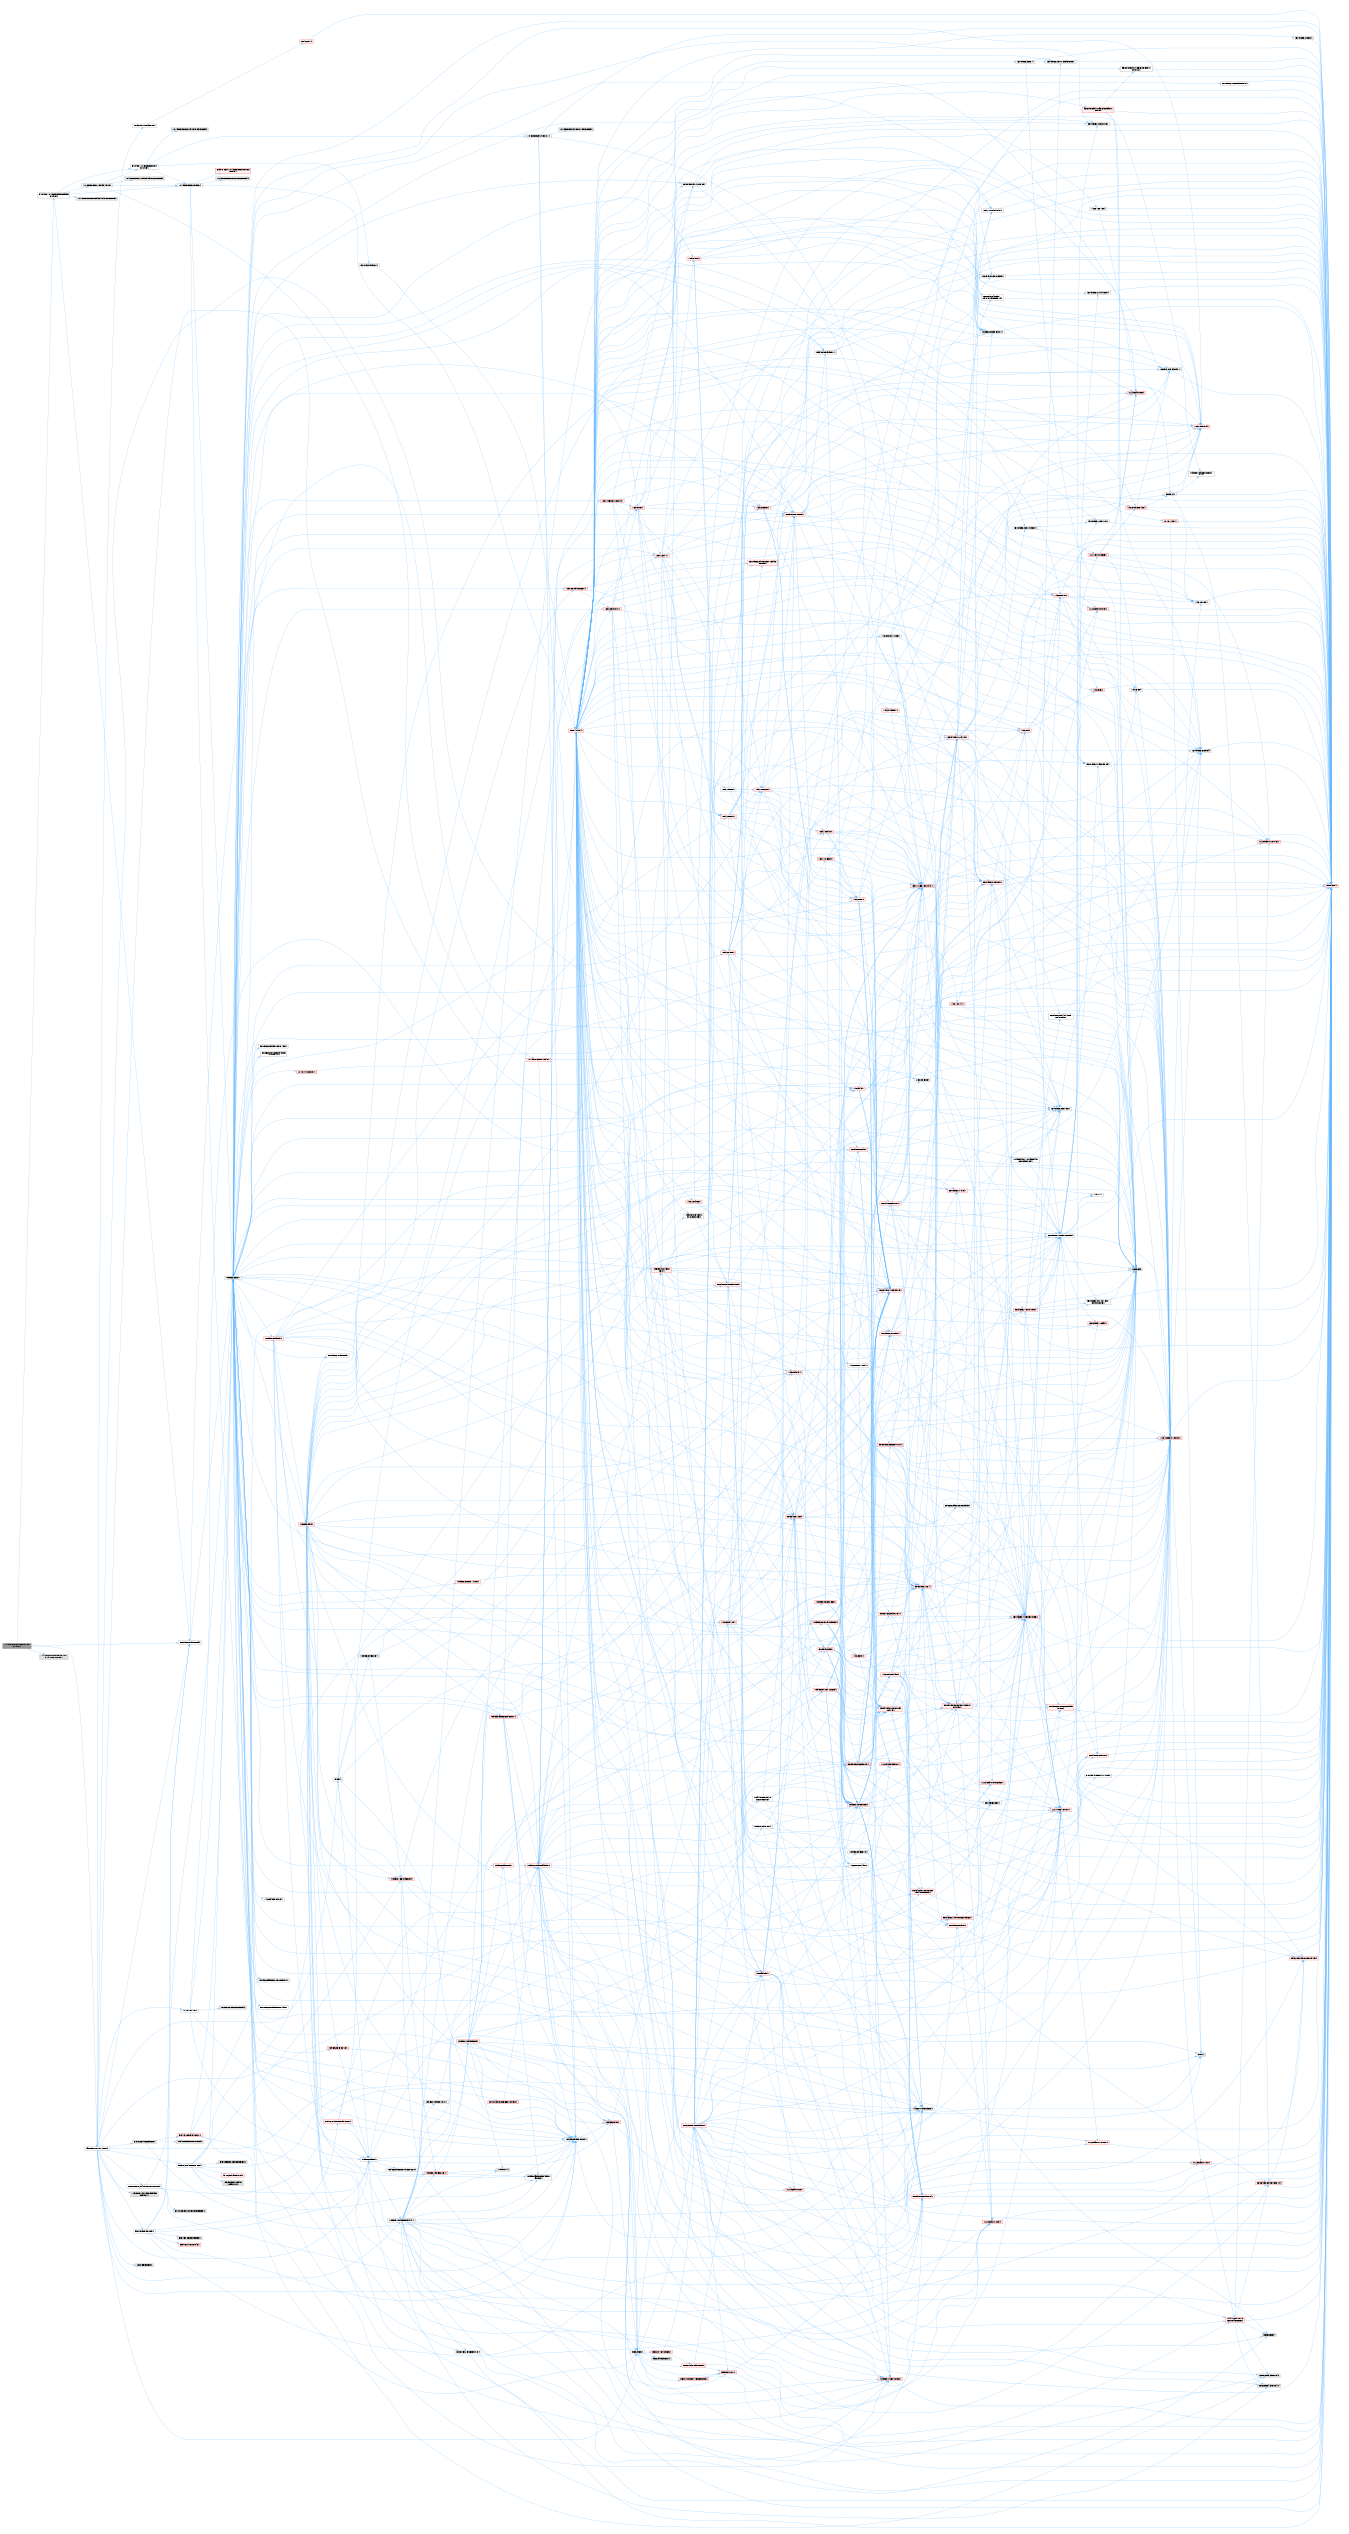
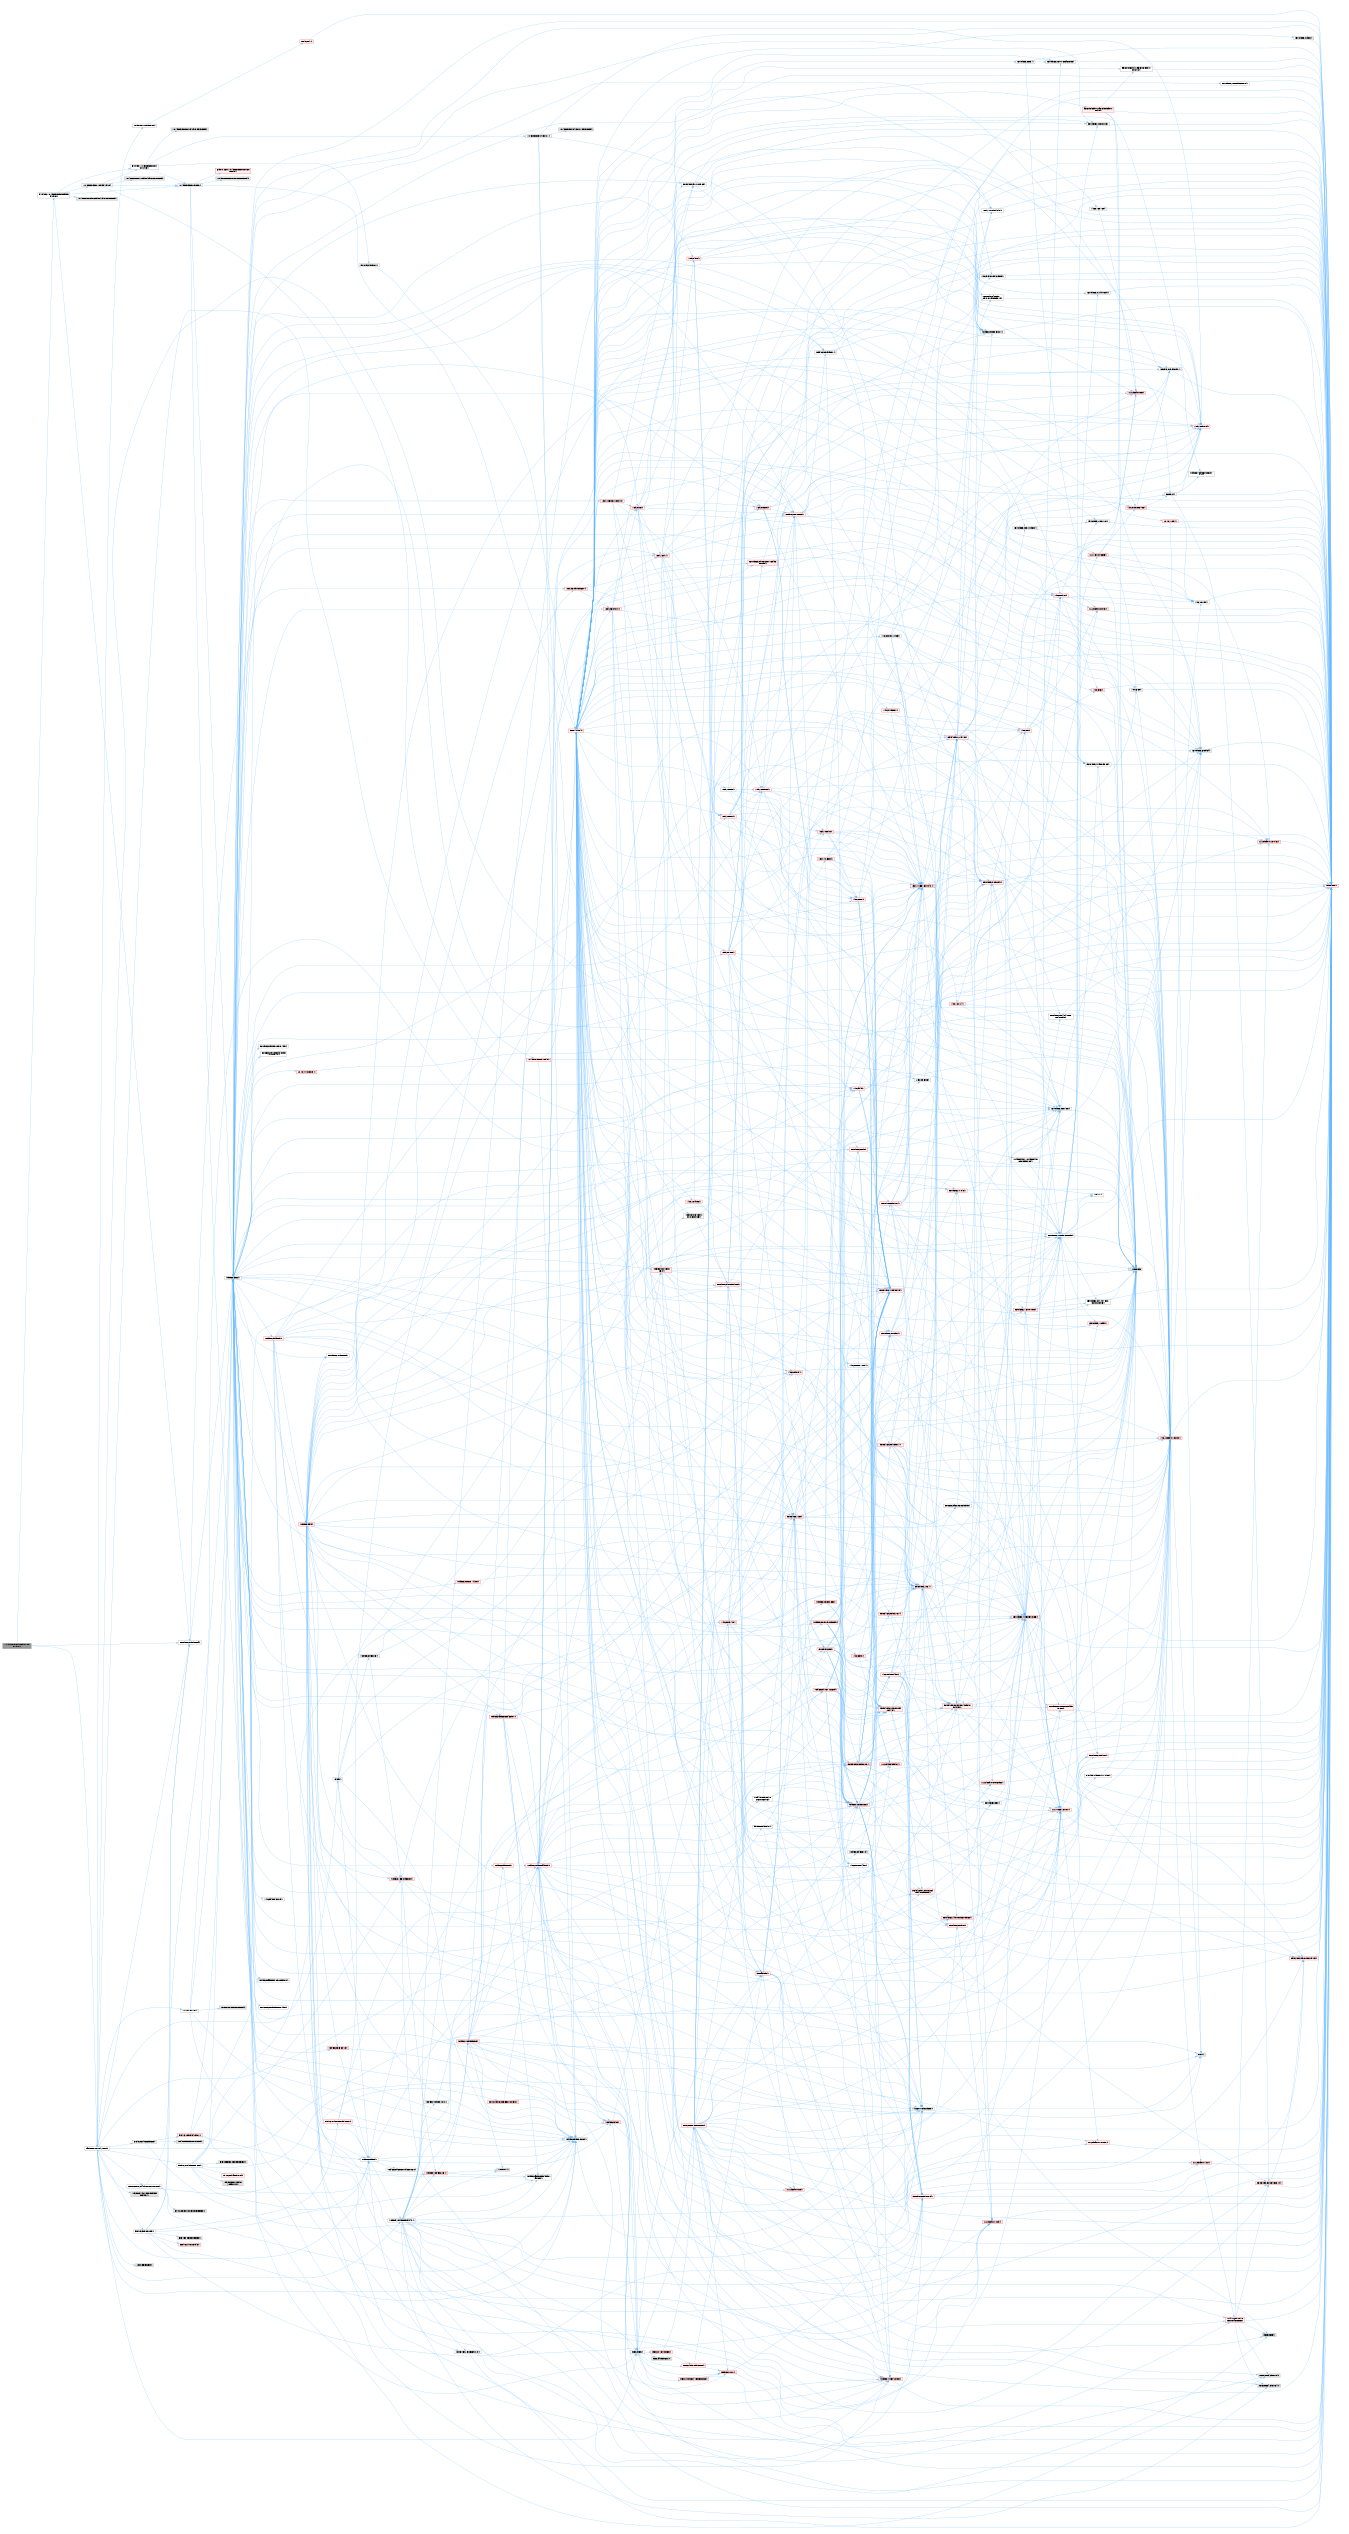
(890, 1445) -> (890, 1445)
(54, 1657) -> none
(763, 1827) -> (763, 1827)
